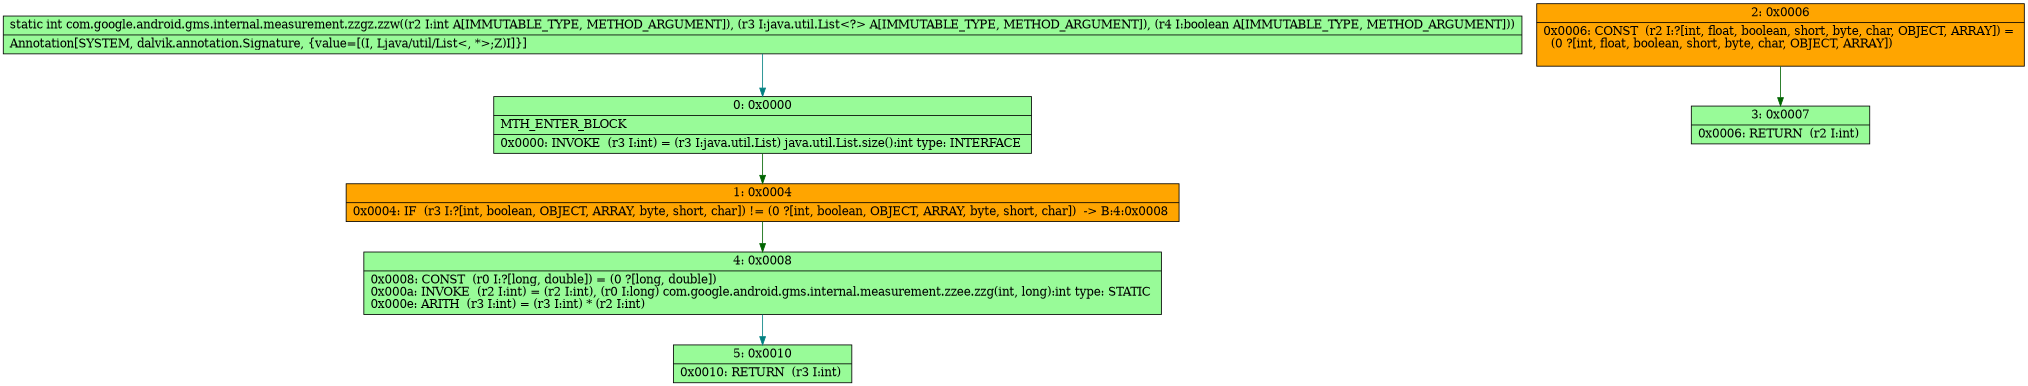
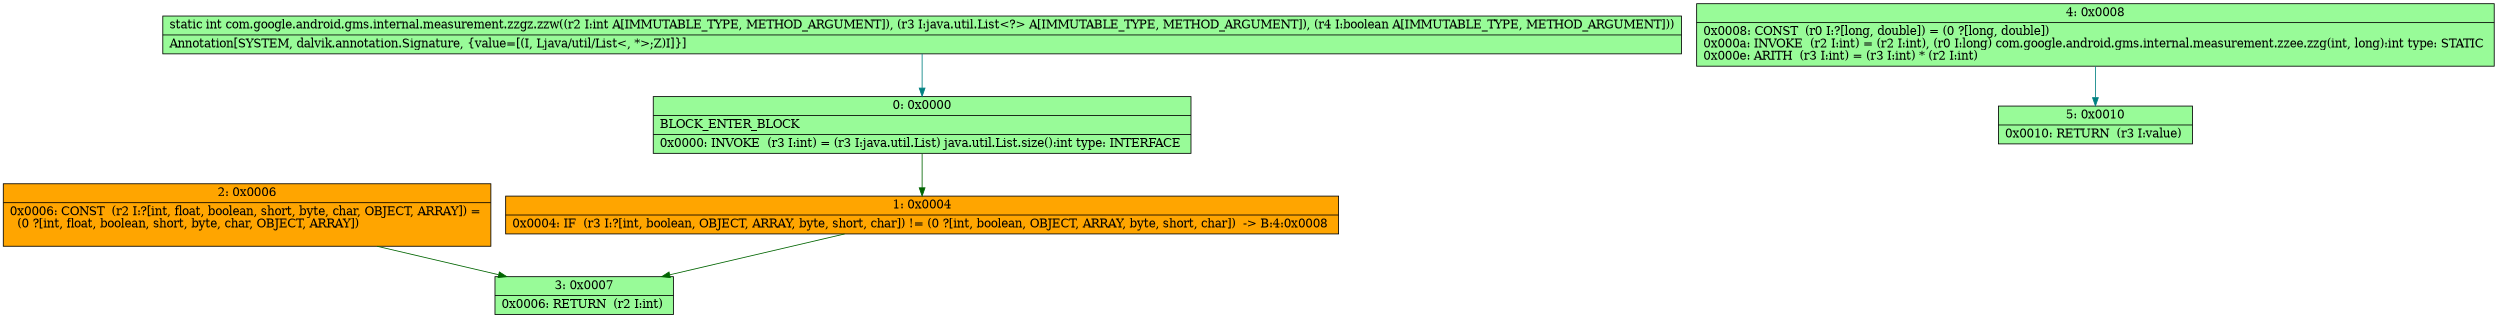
(564, 125) -> (730, 125)
(763, 233) -> (757, 254)
(763, 373) -> (2095, 134)
